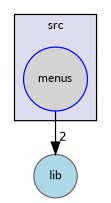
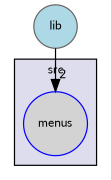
(56, 128) -> (56, 67)
